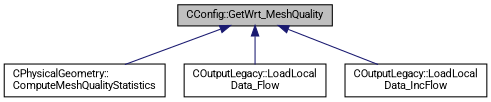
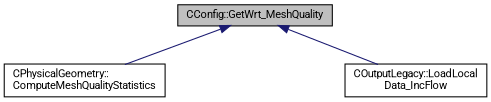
(255, 80) -> none
